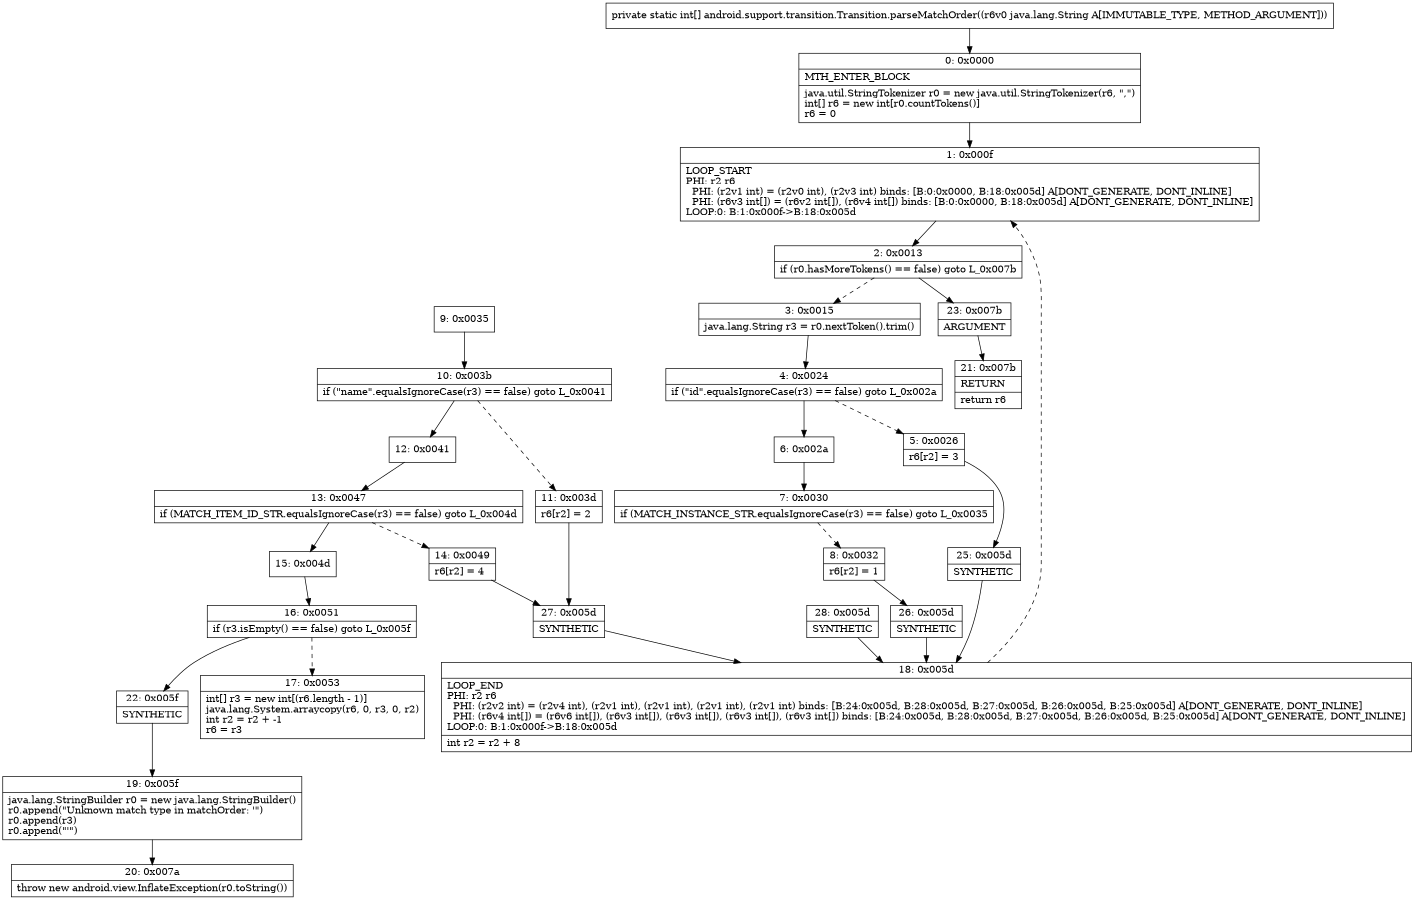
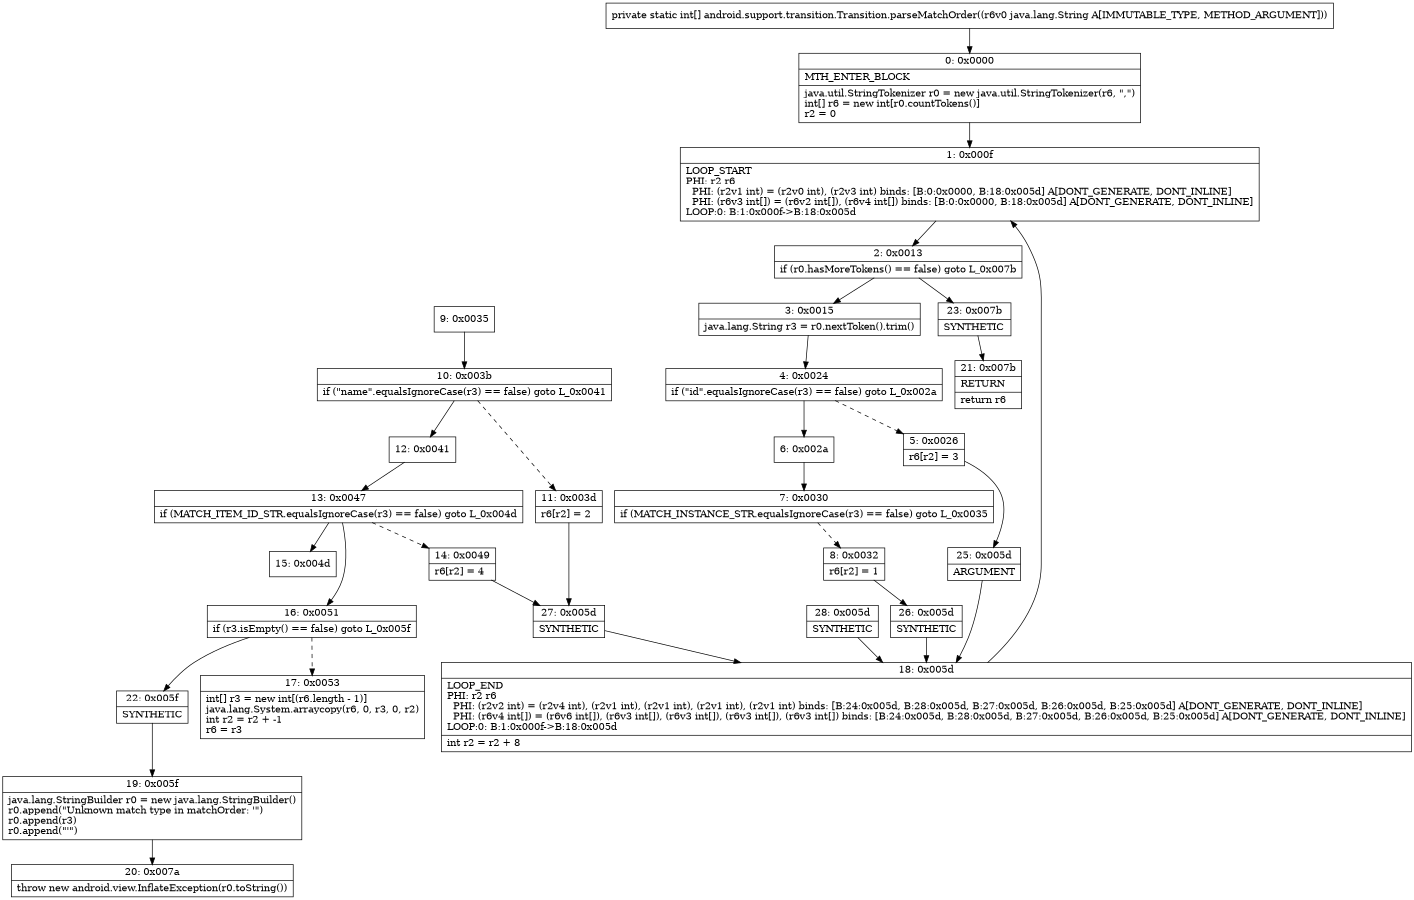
(820, 114) -> (820, 114)
(857, 289) -> (857, 289)
(975, 327) -> (974, 327)
(1041, 450) -> (1041, 450)
(983, 572) -> (984, 572)
(306, 588) -> (345, 563)
